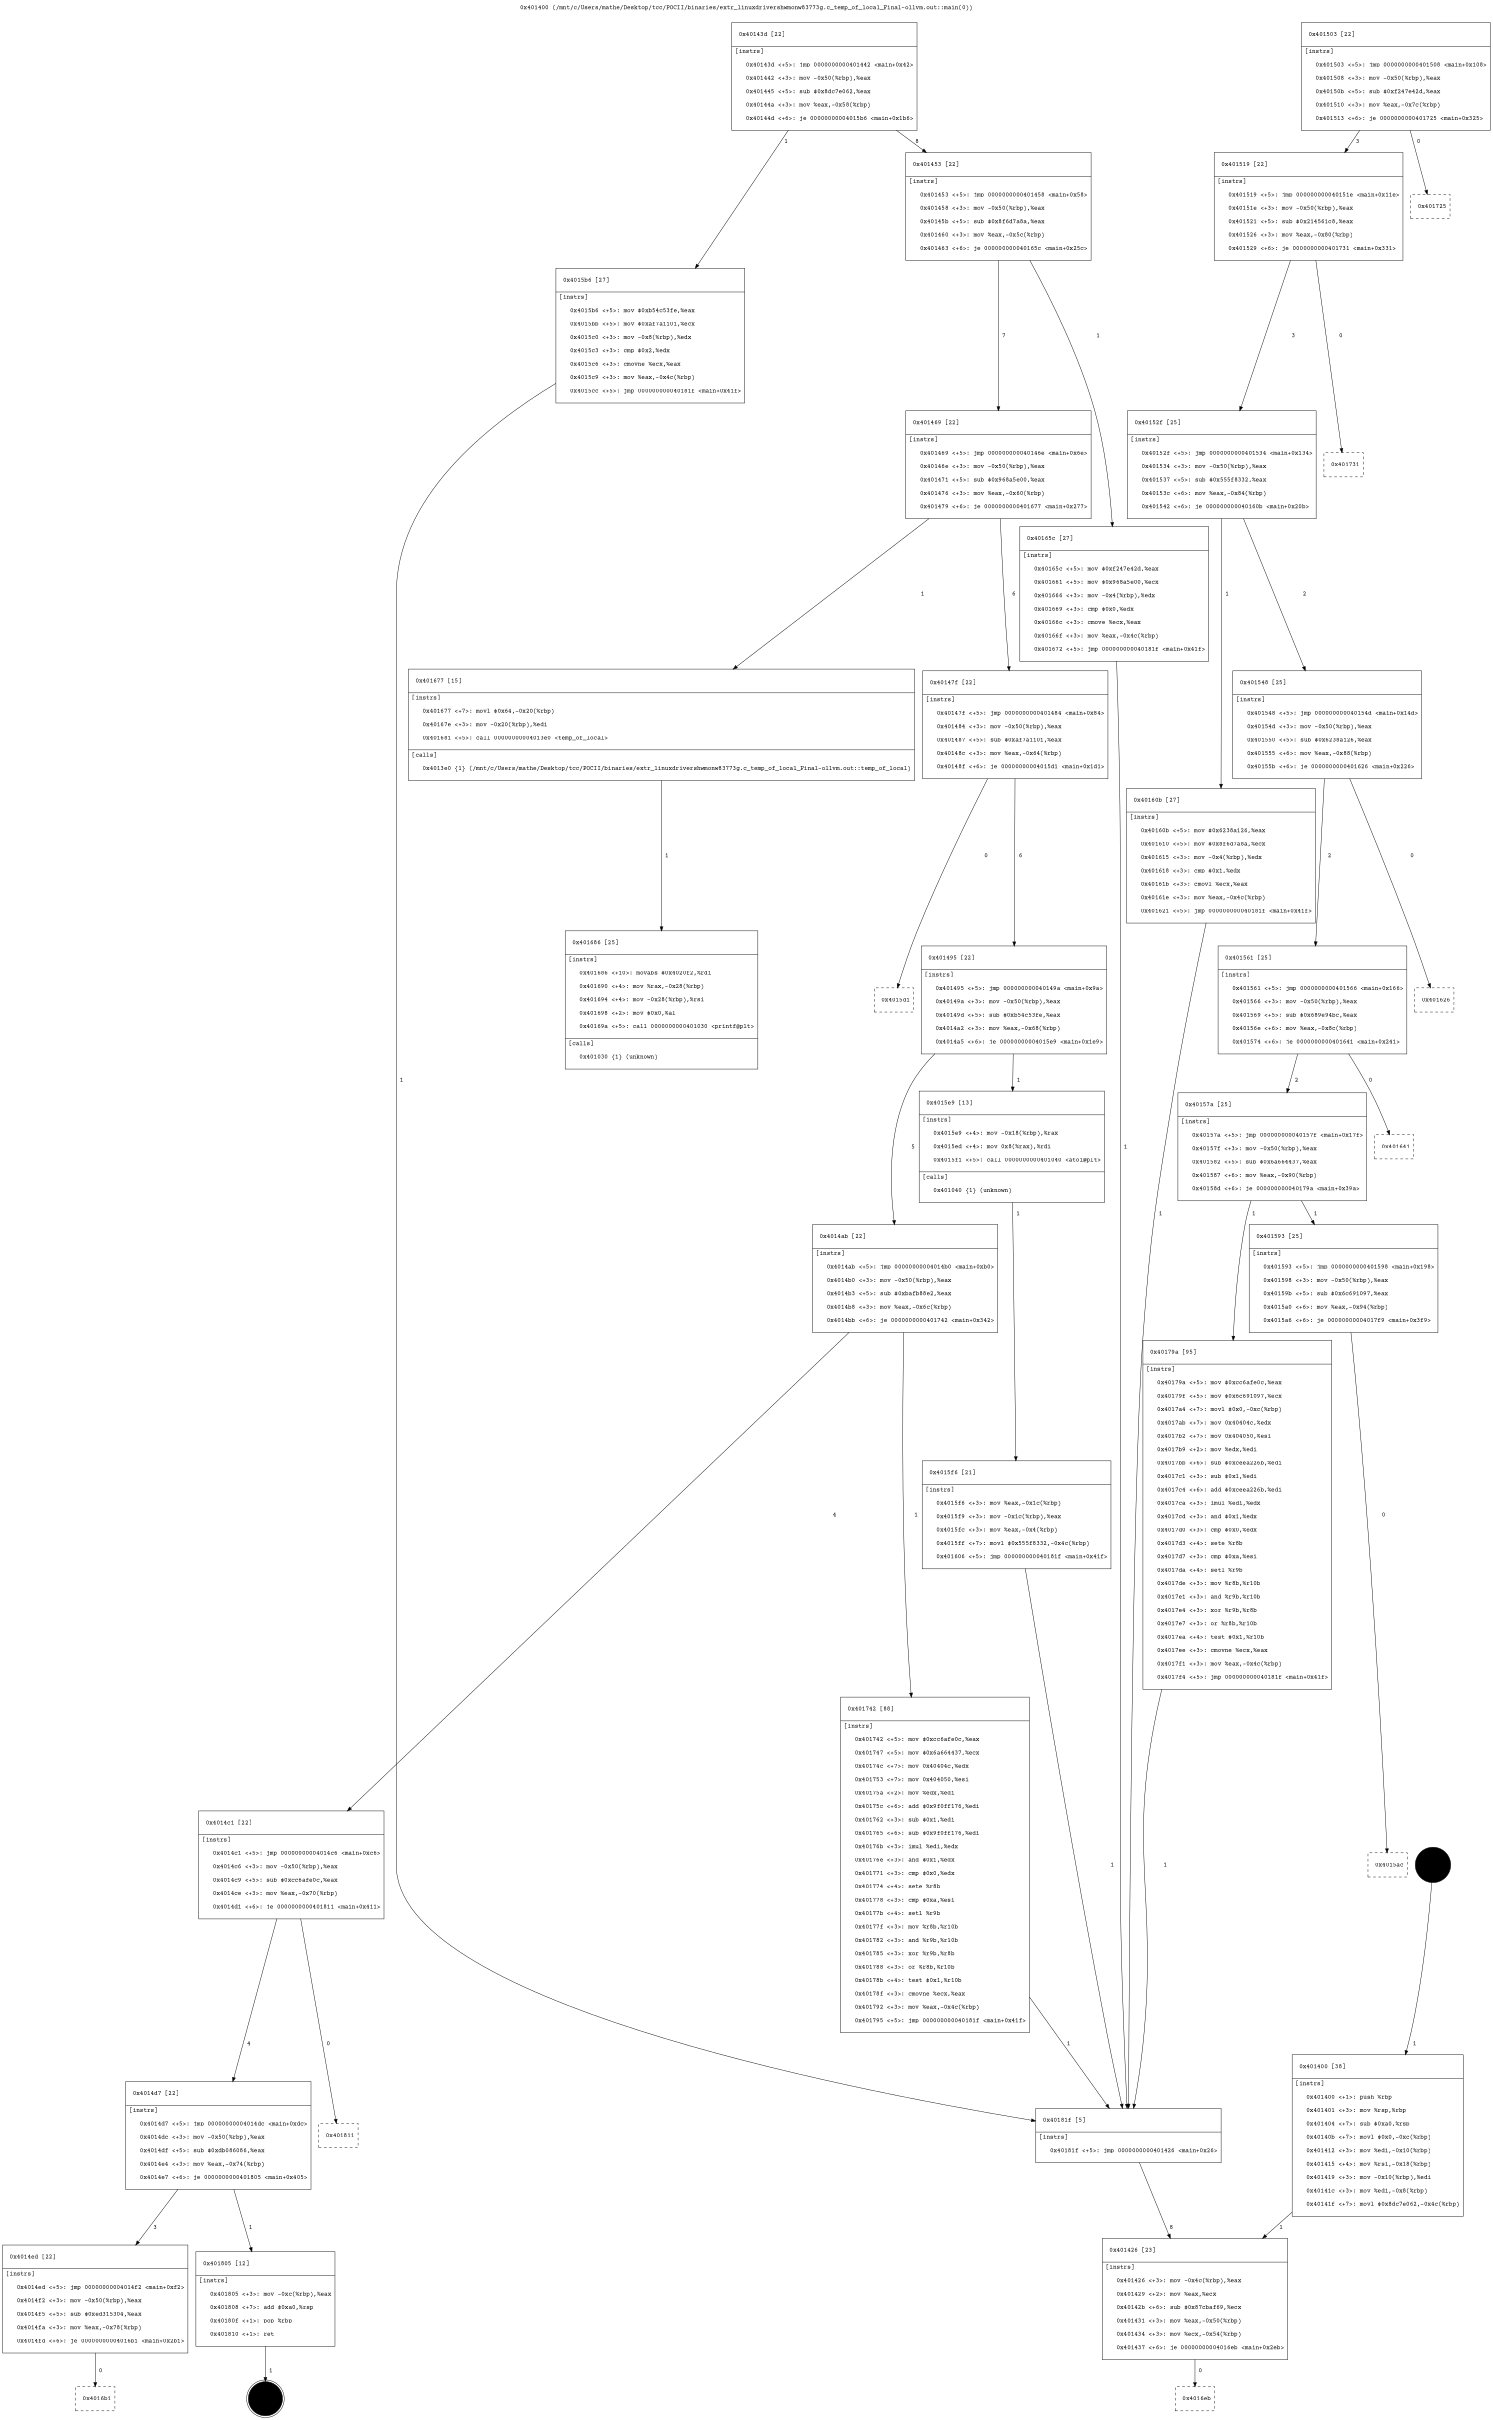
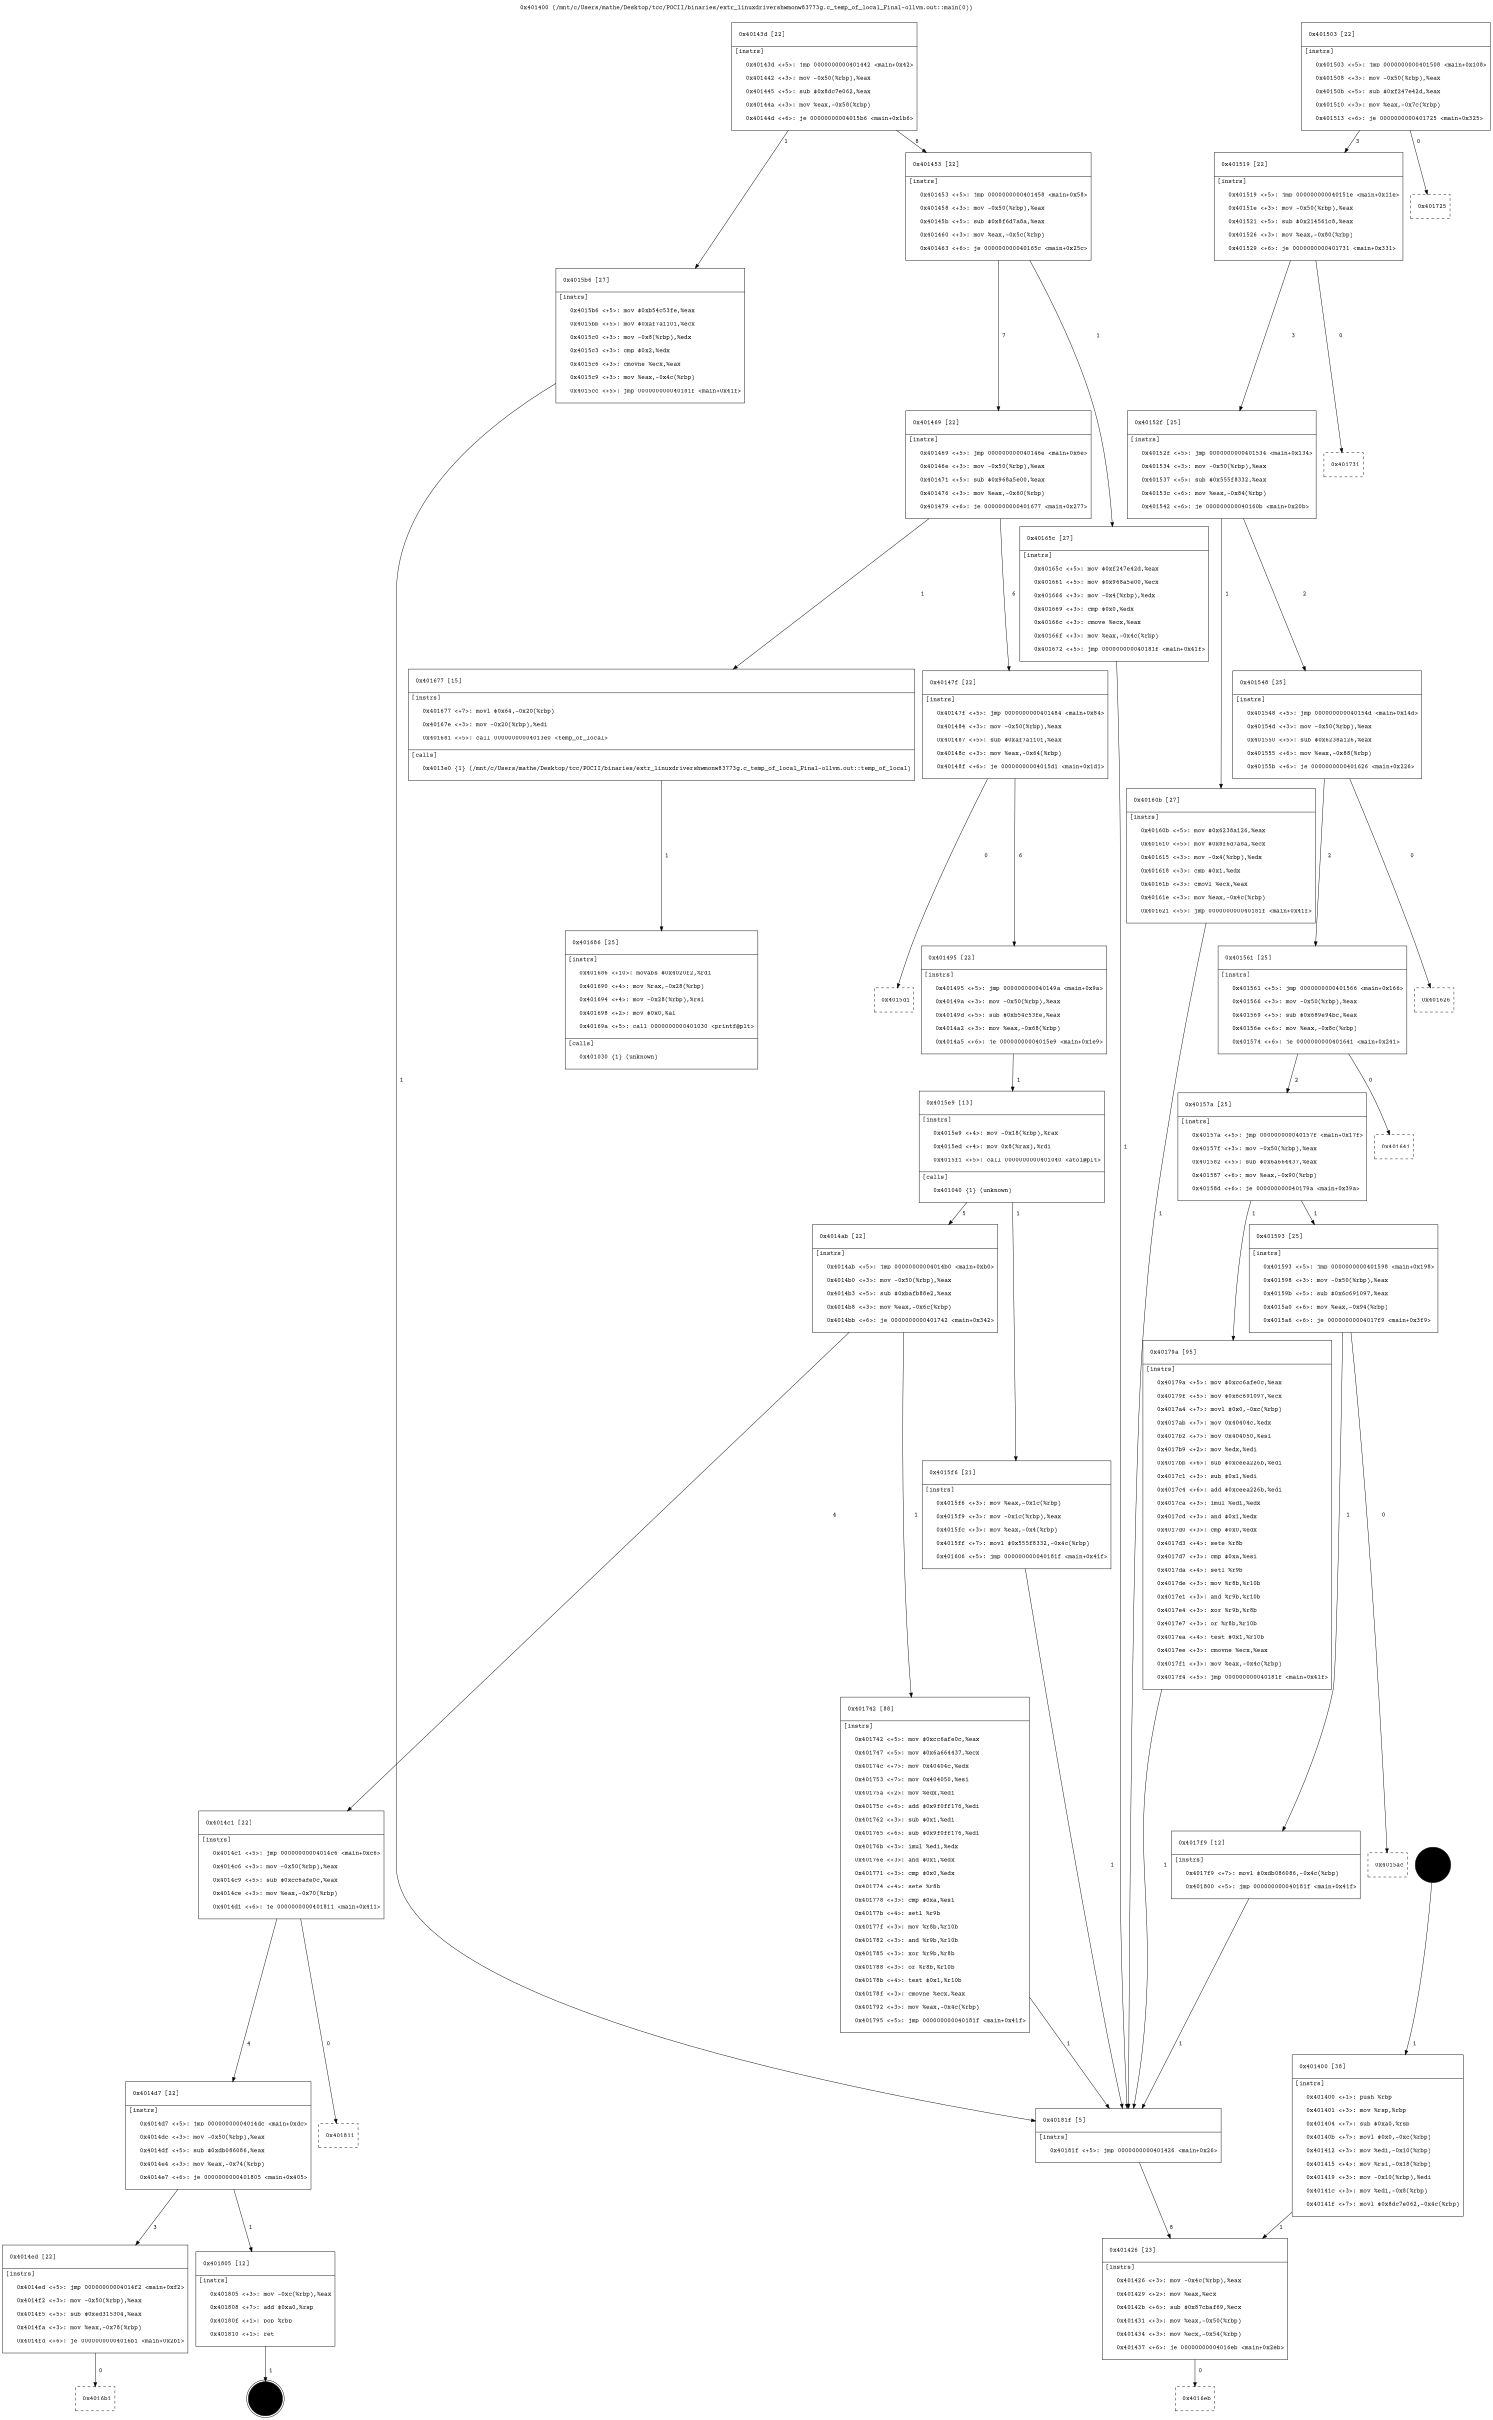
(895, 1132) -> (959, 1212)
none -> (1266, 1865)
